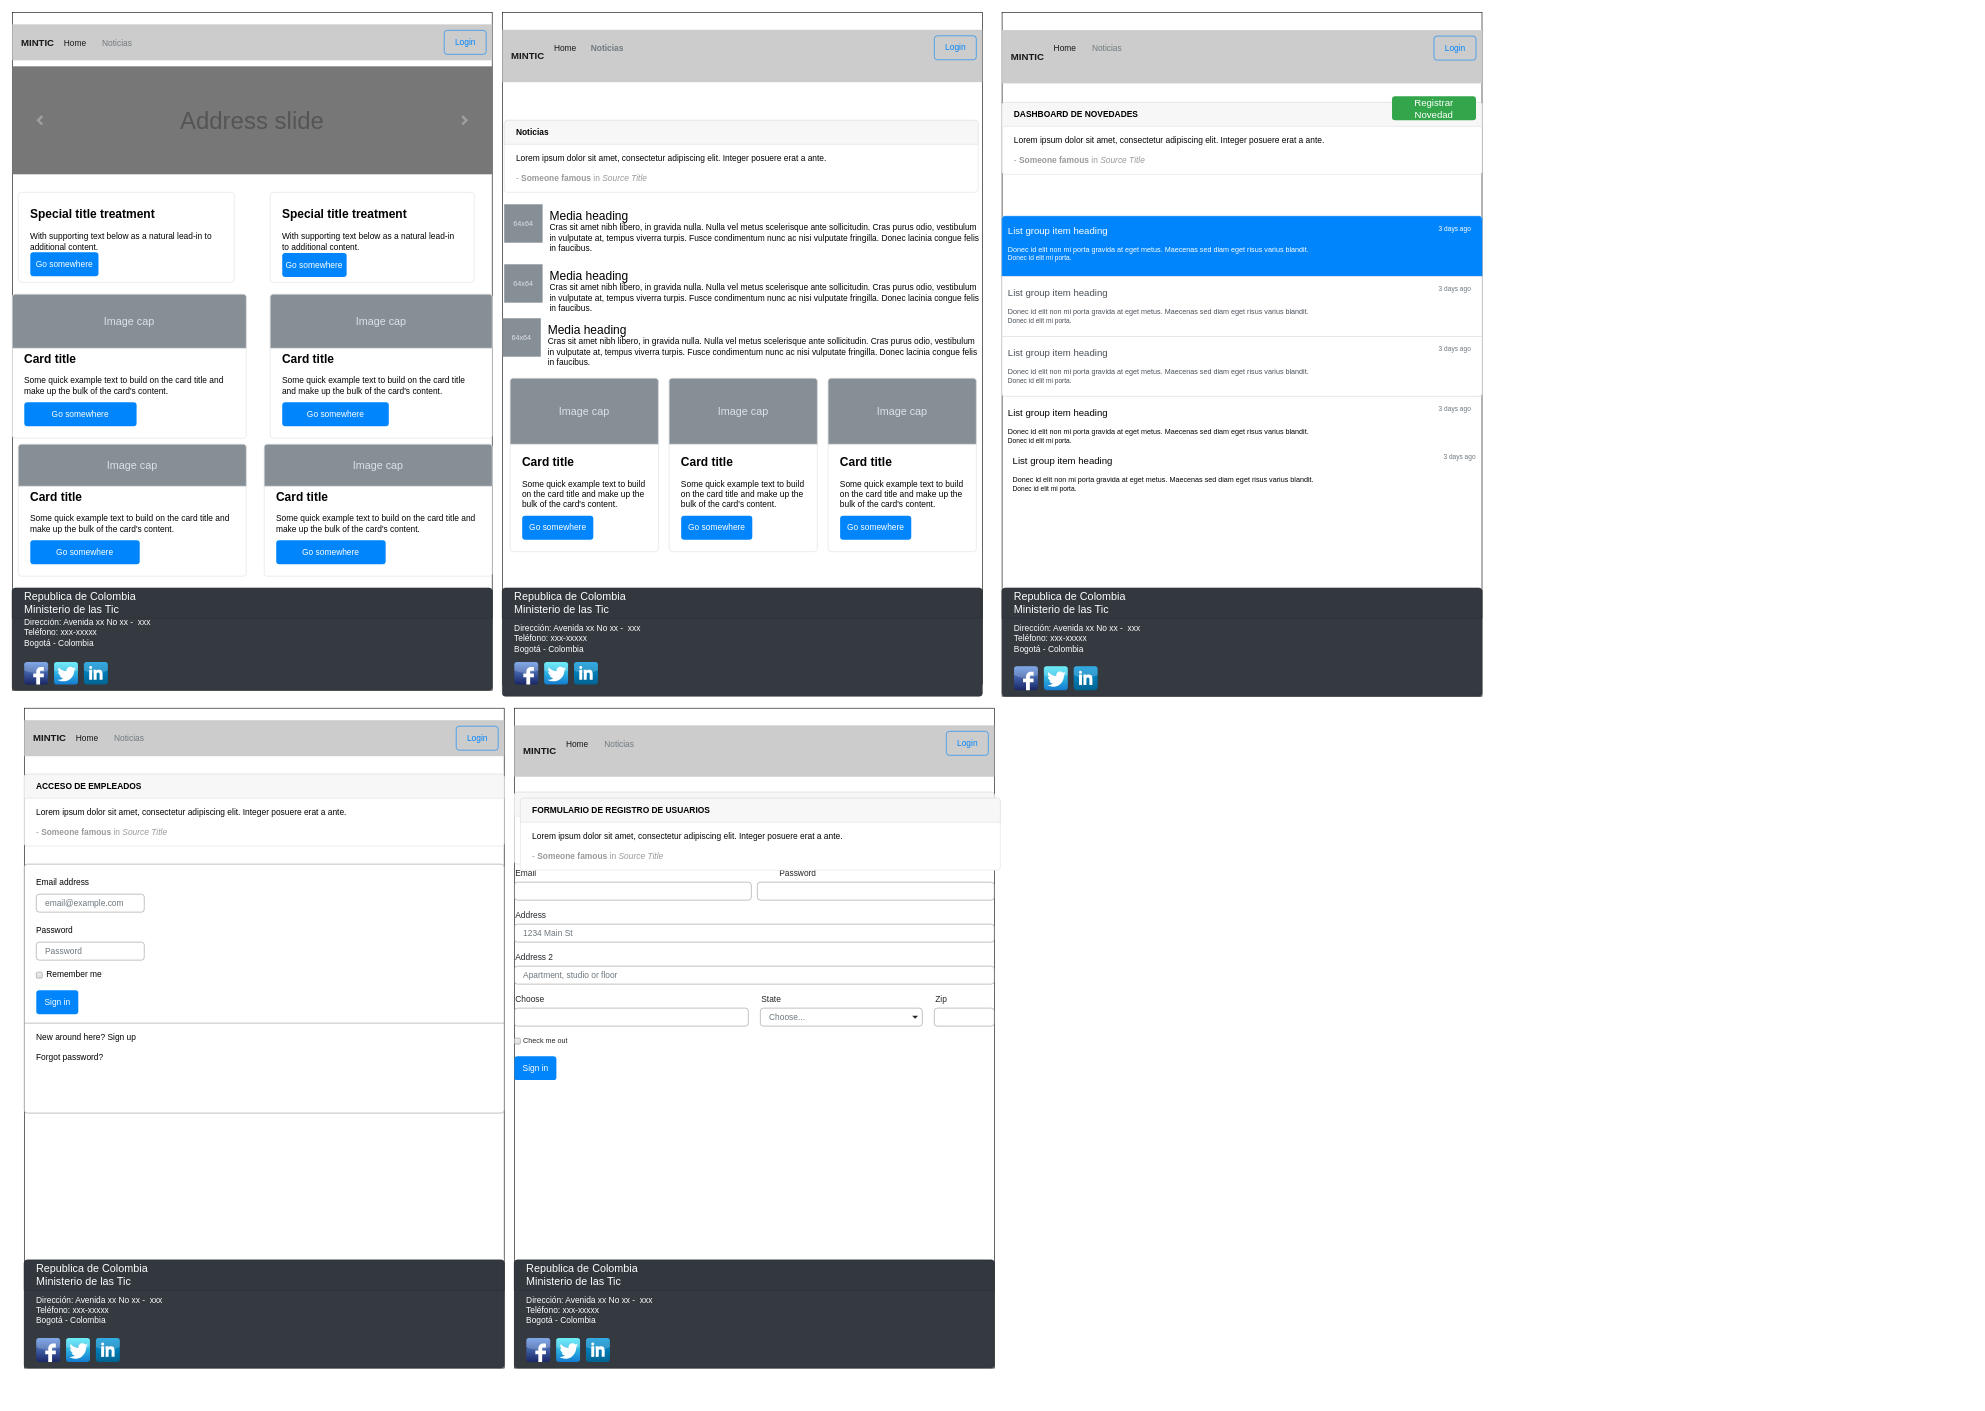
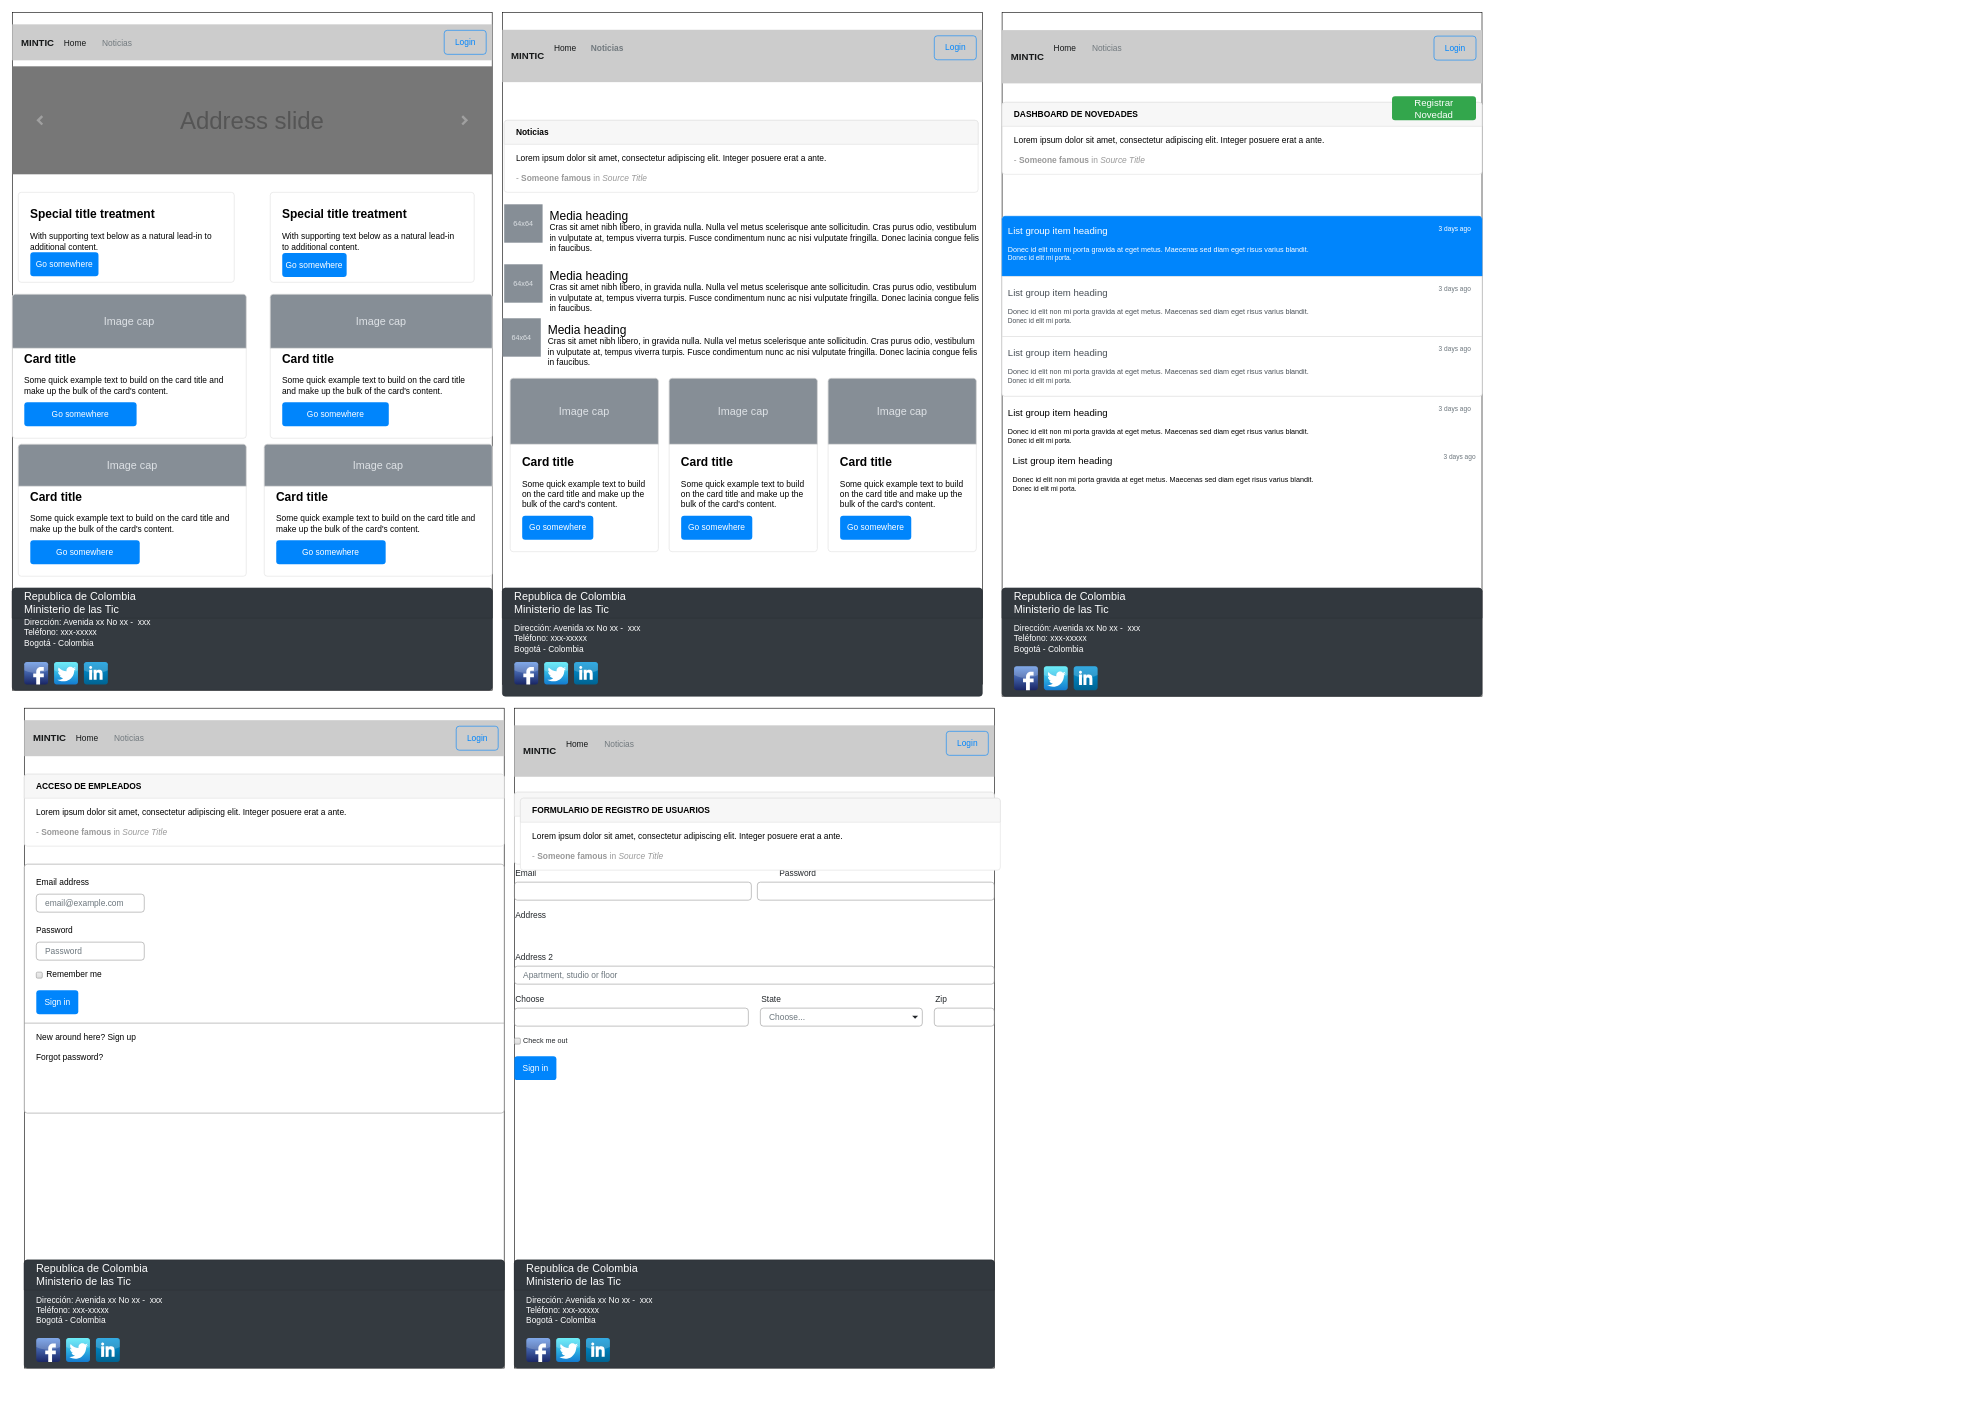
(755, 933) -> none
